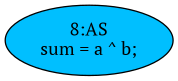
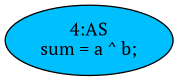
(89, 40) -> (89, 40)
